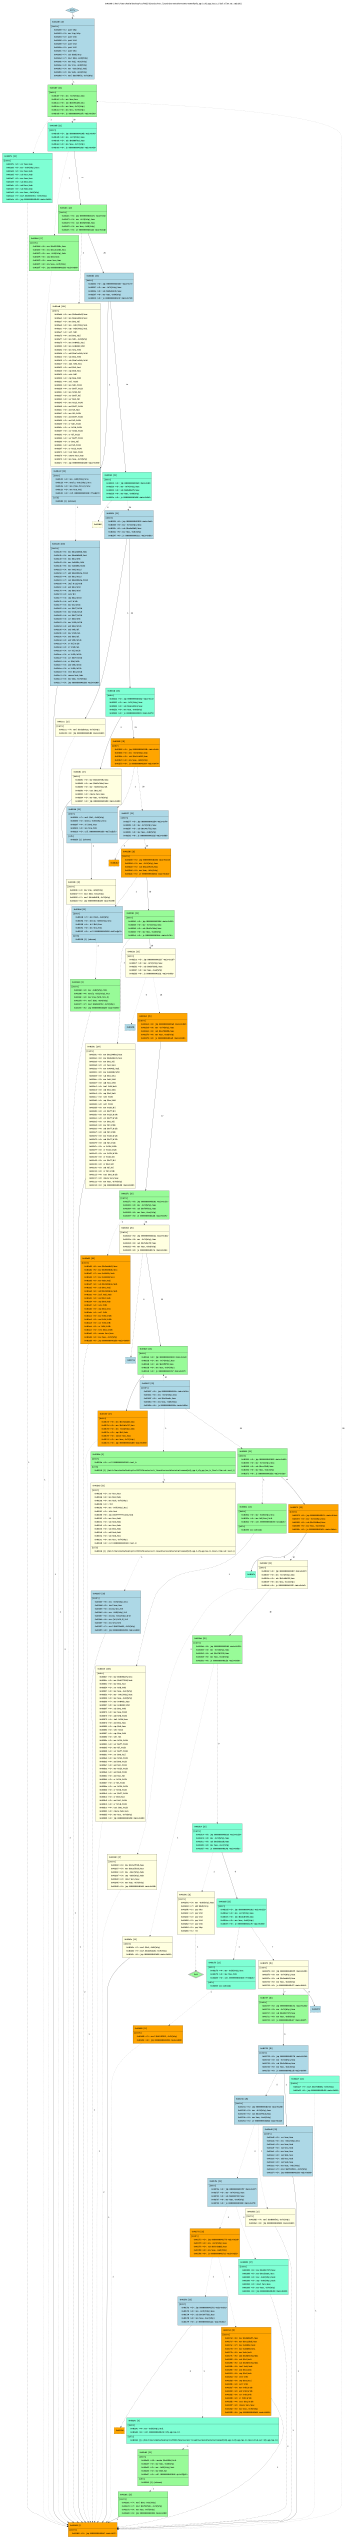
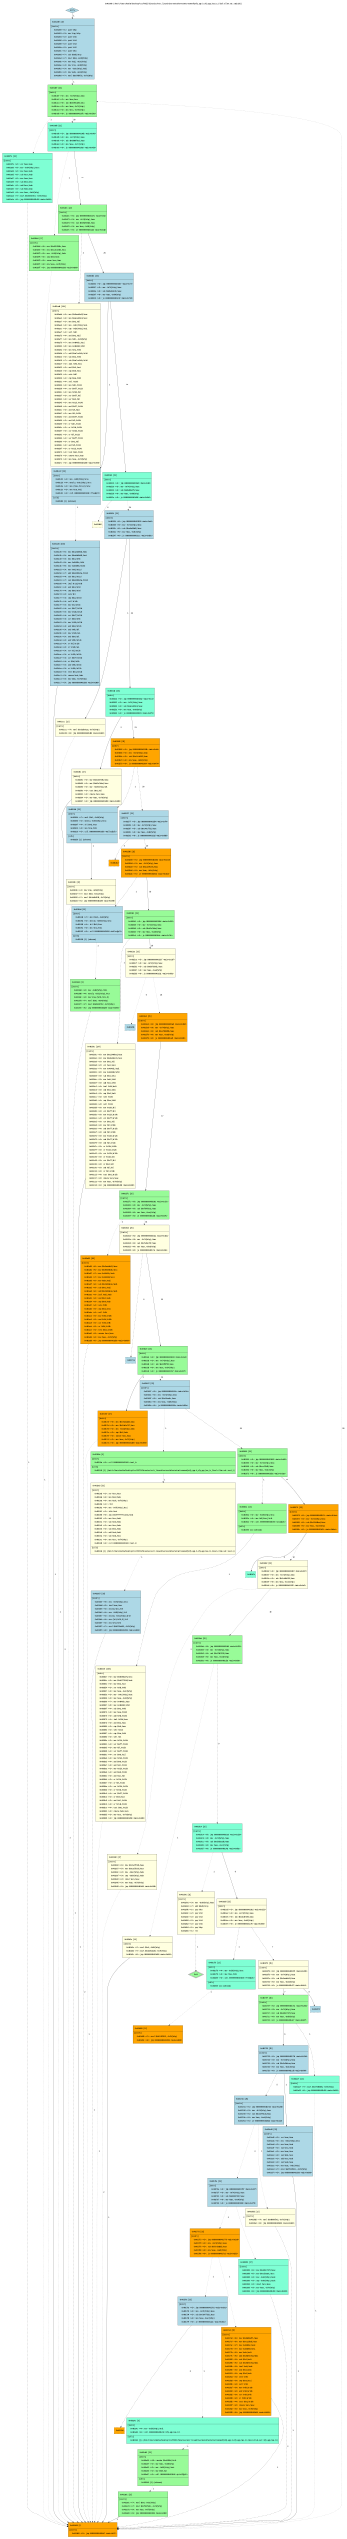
(164, 1378) -> (160, 1377)
(242, 1913) -> (242, 1913)
none -> (310, 2047)
(112, 2277) -> none
